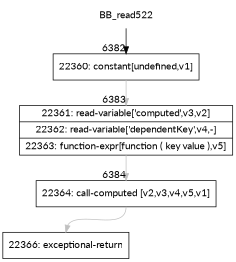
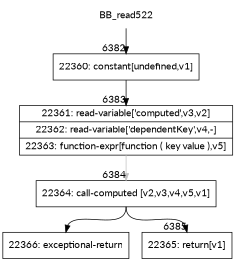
(126, 89) -> (126, 89)
(100, 220) -> (100, 220)
none -> (187, 245)
